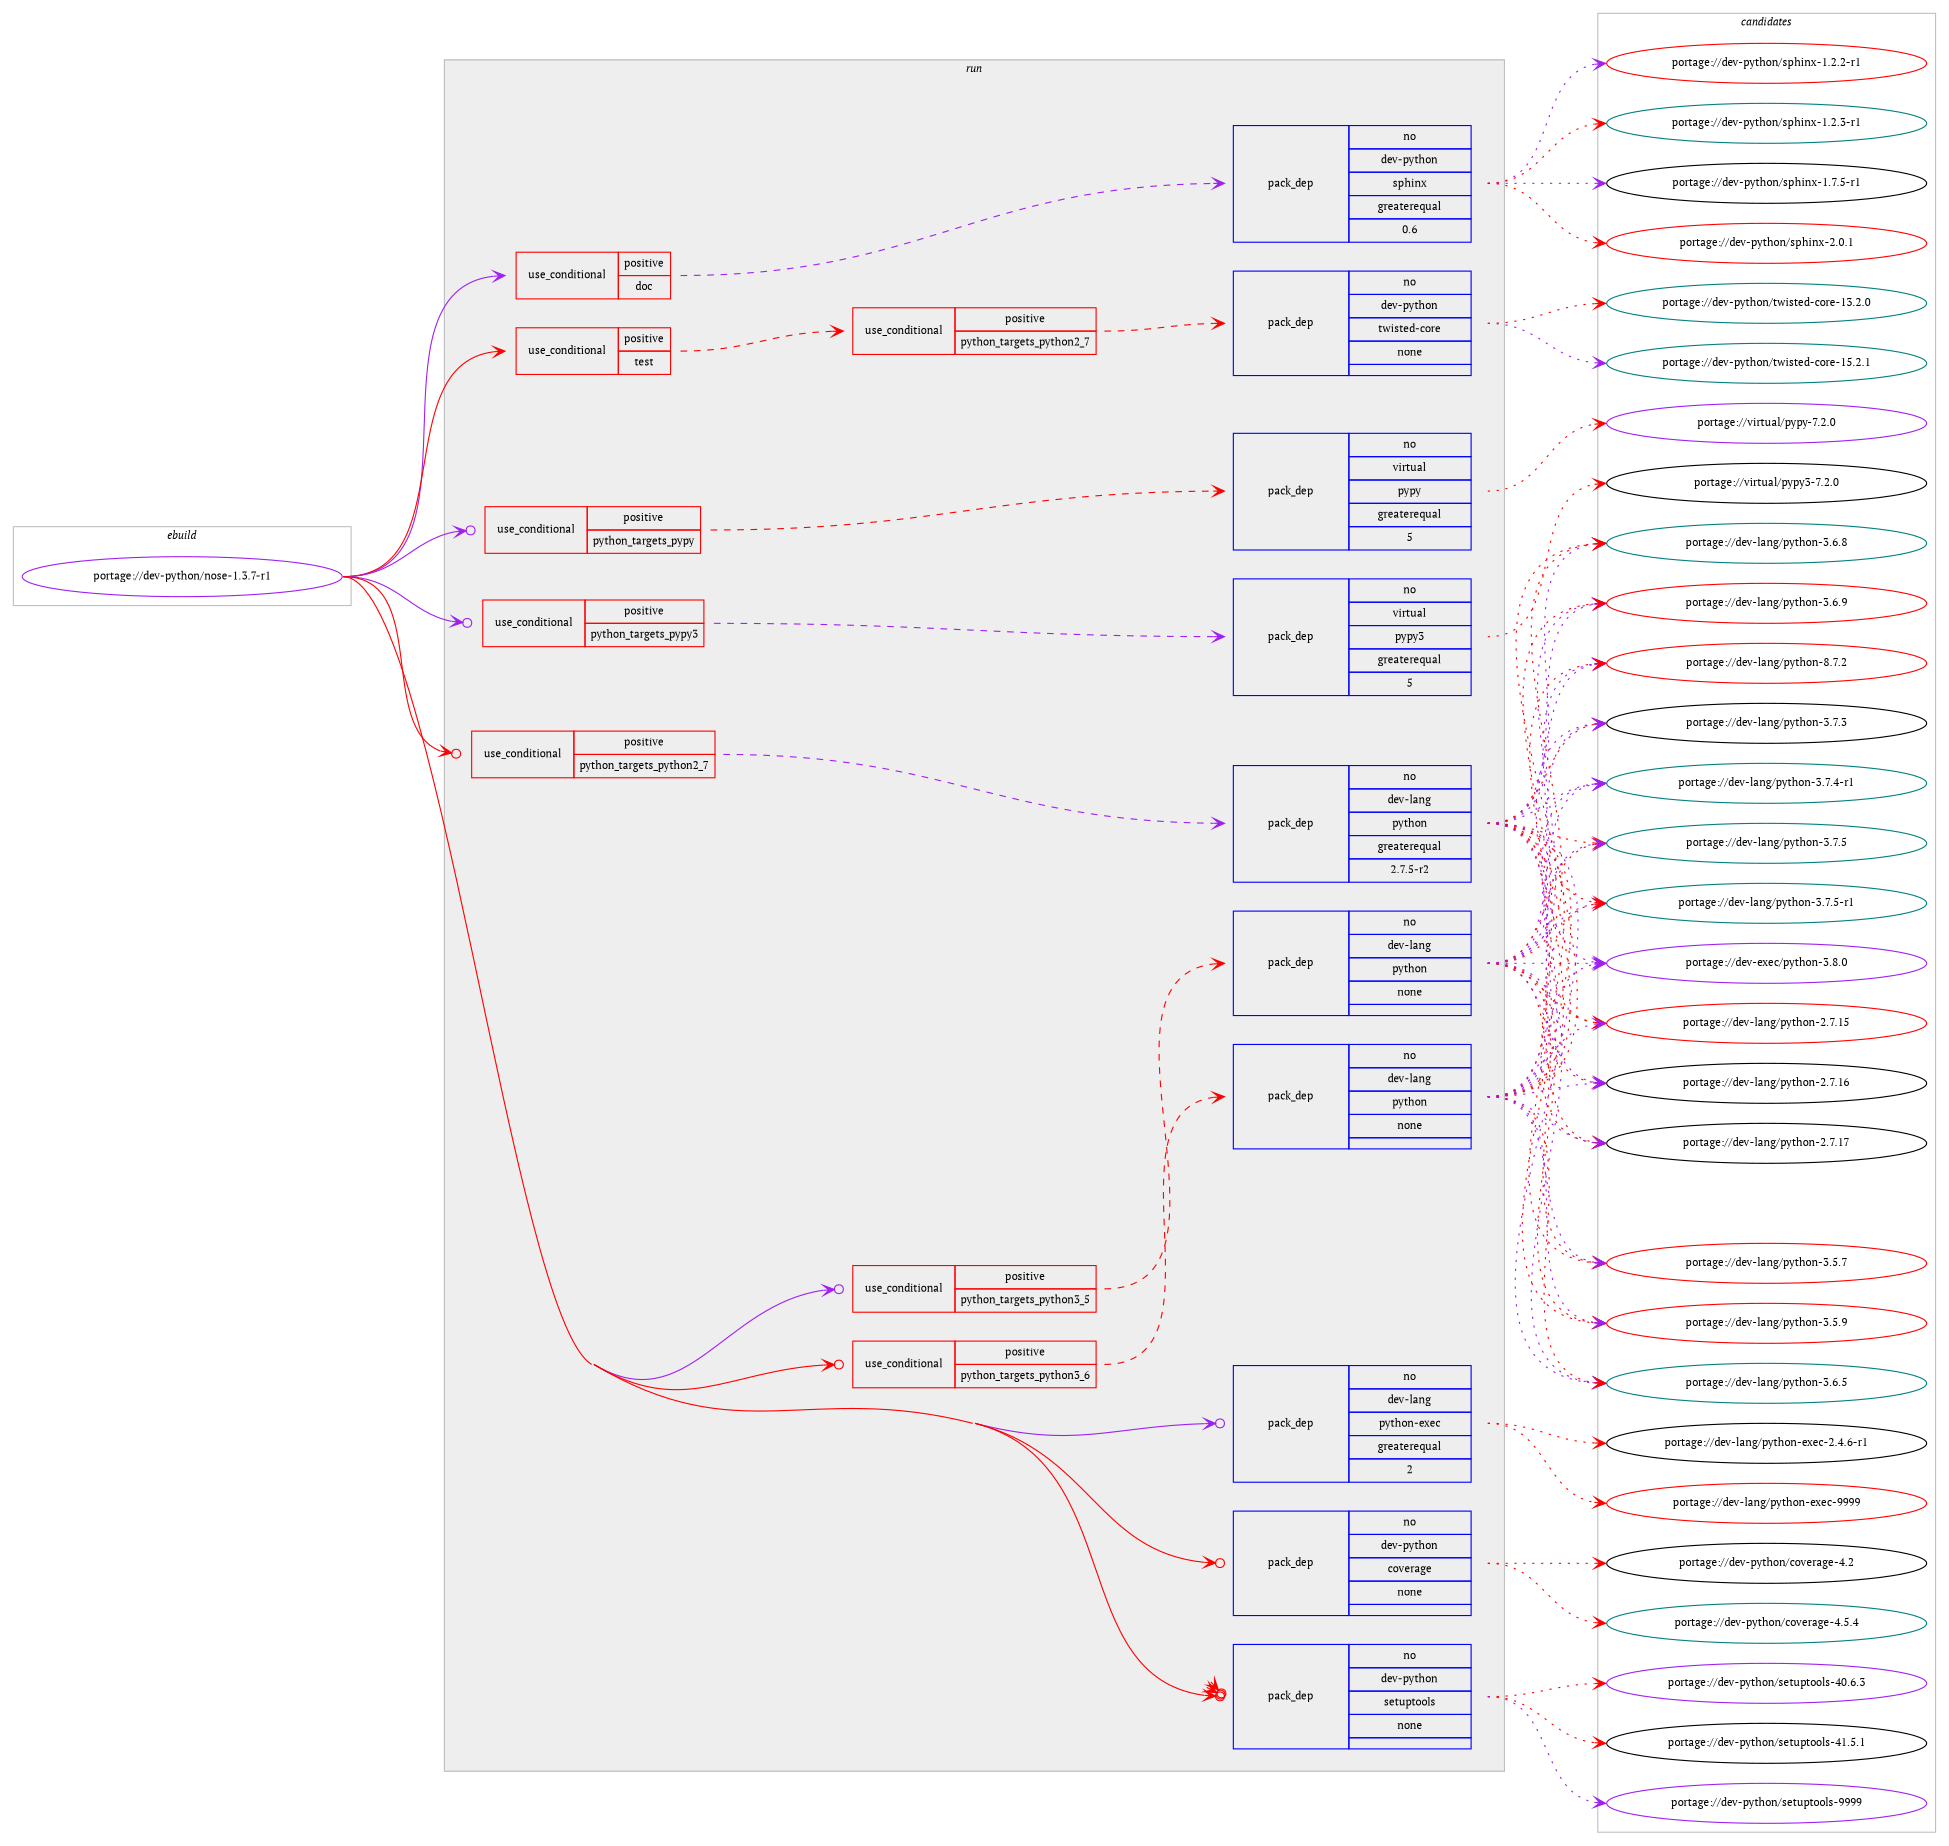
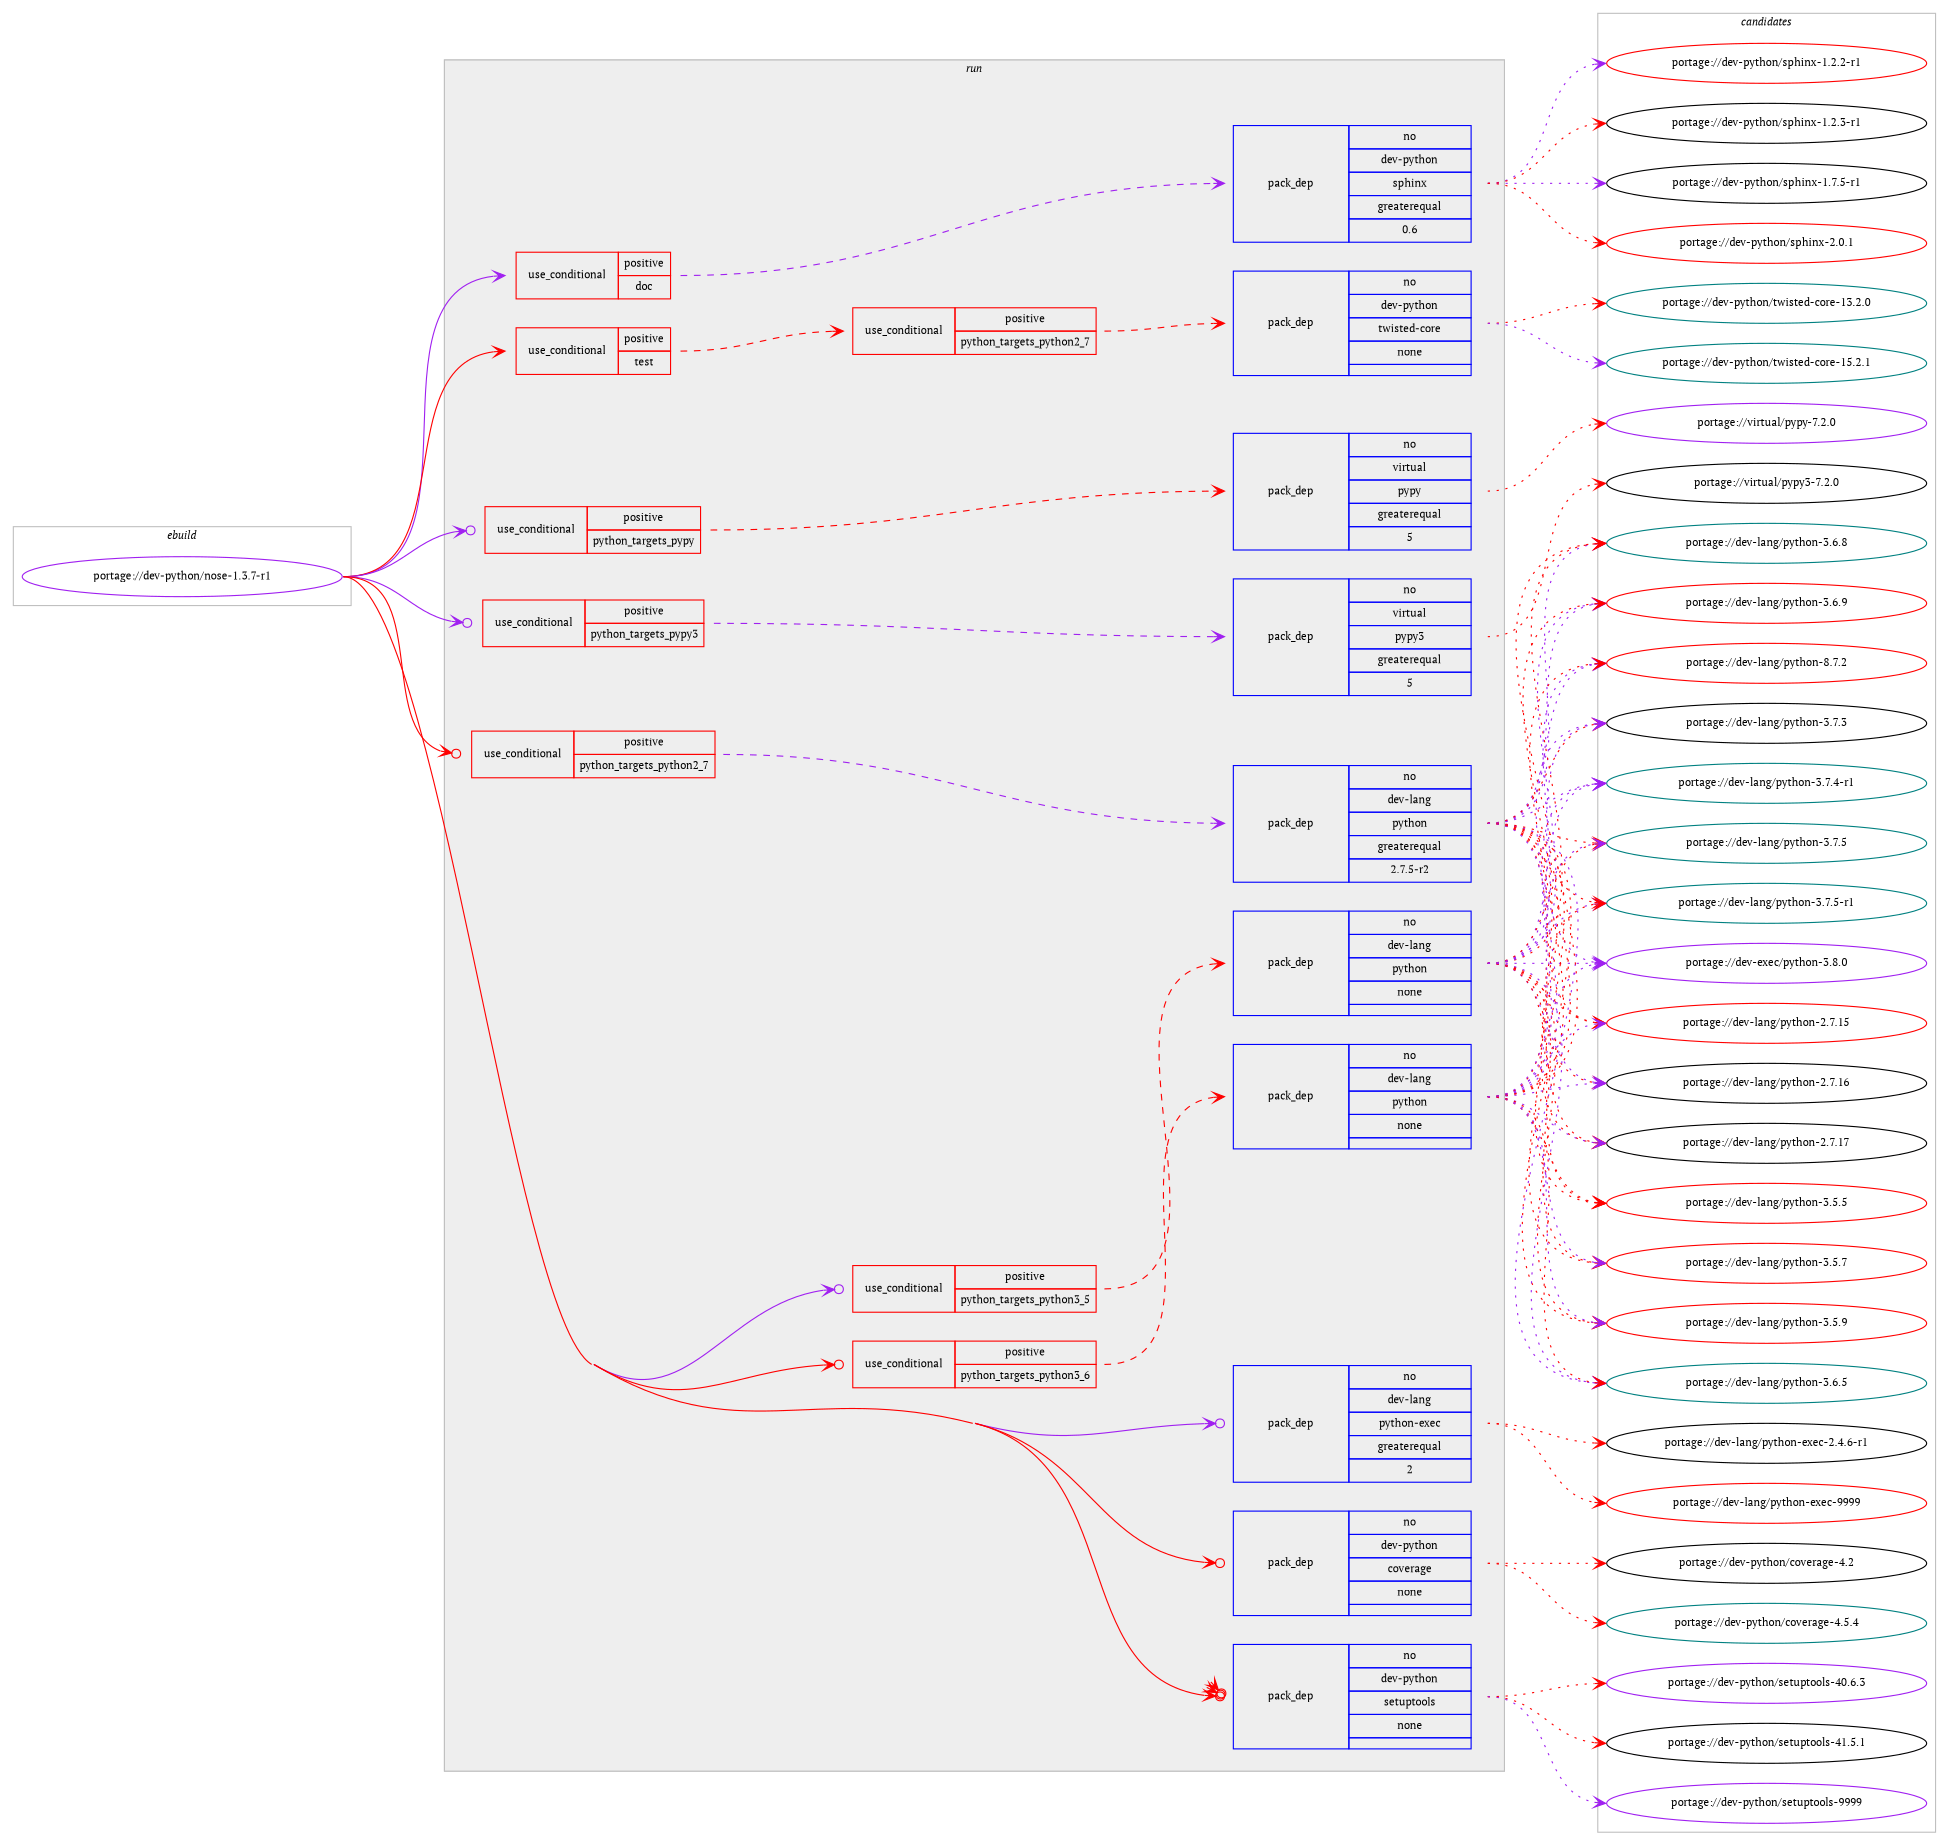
(1767, 123) -> (1767, 123)
none -> (1767, 1203)
